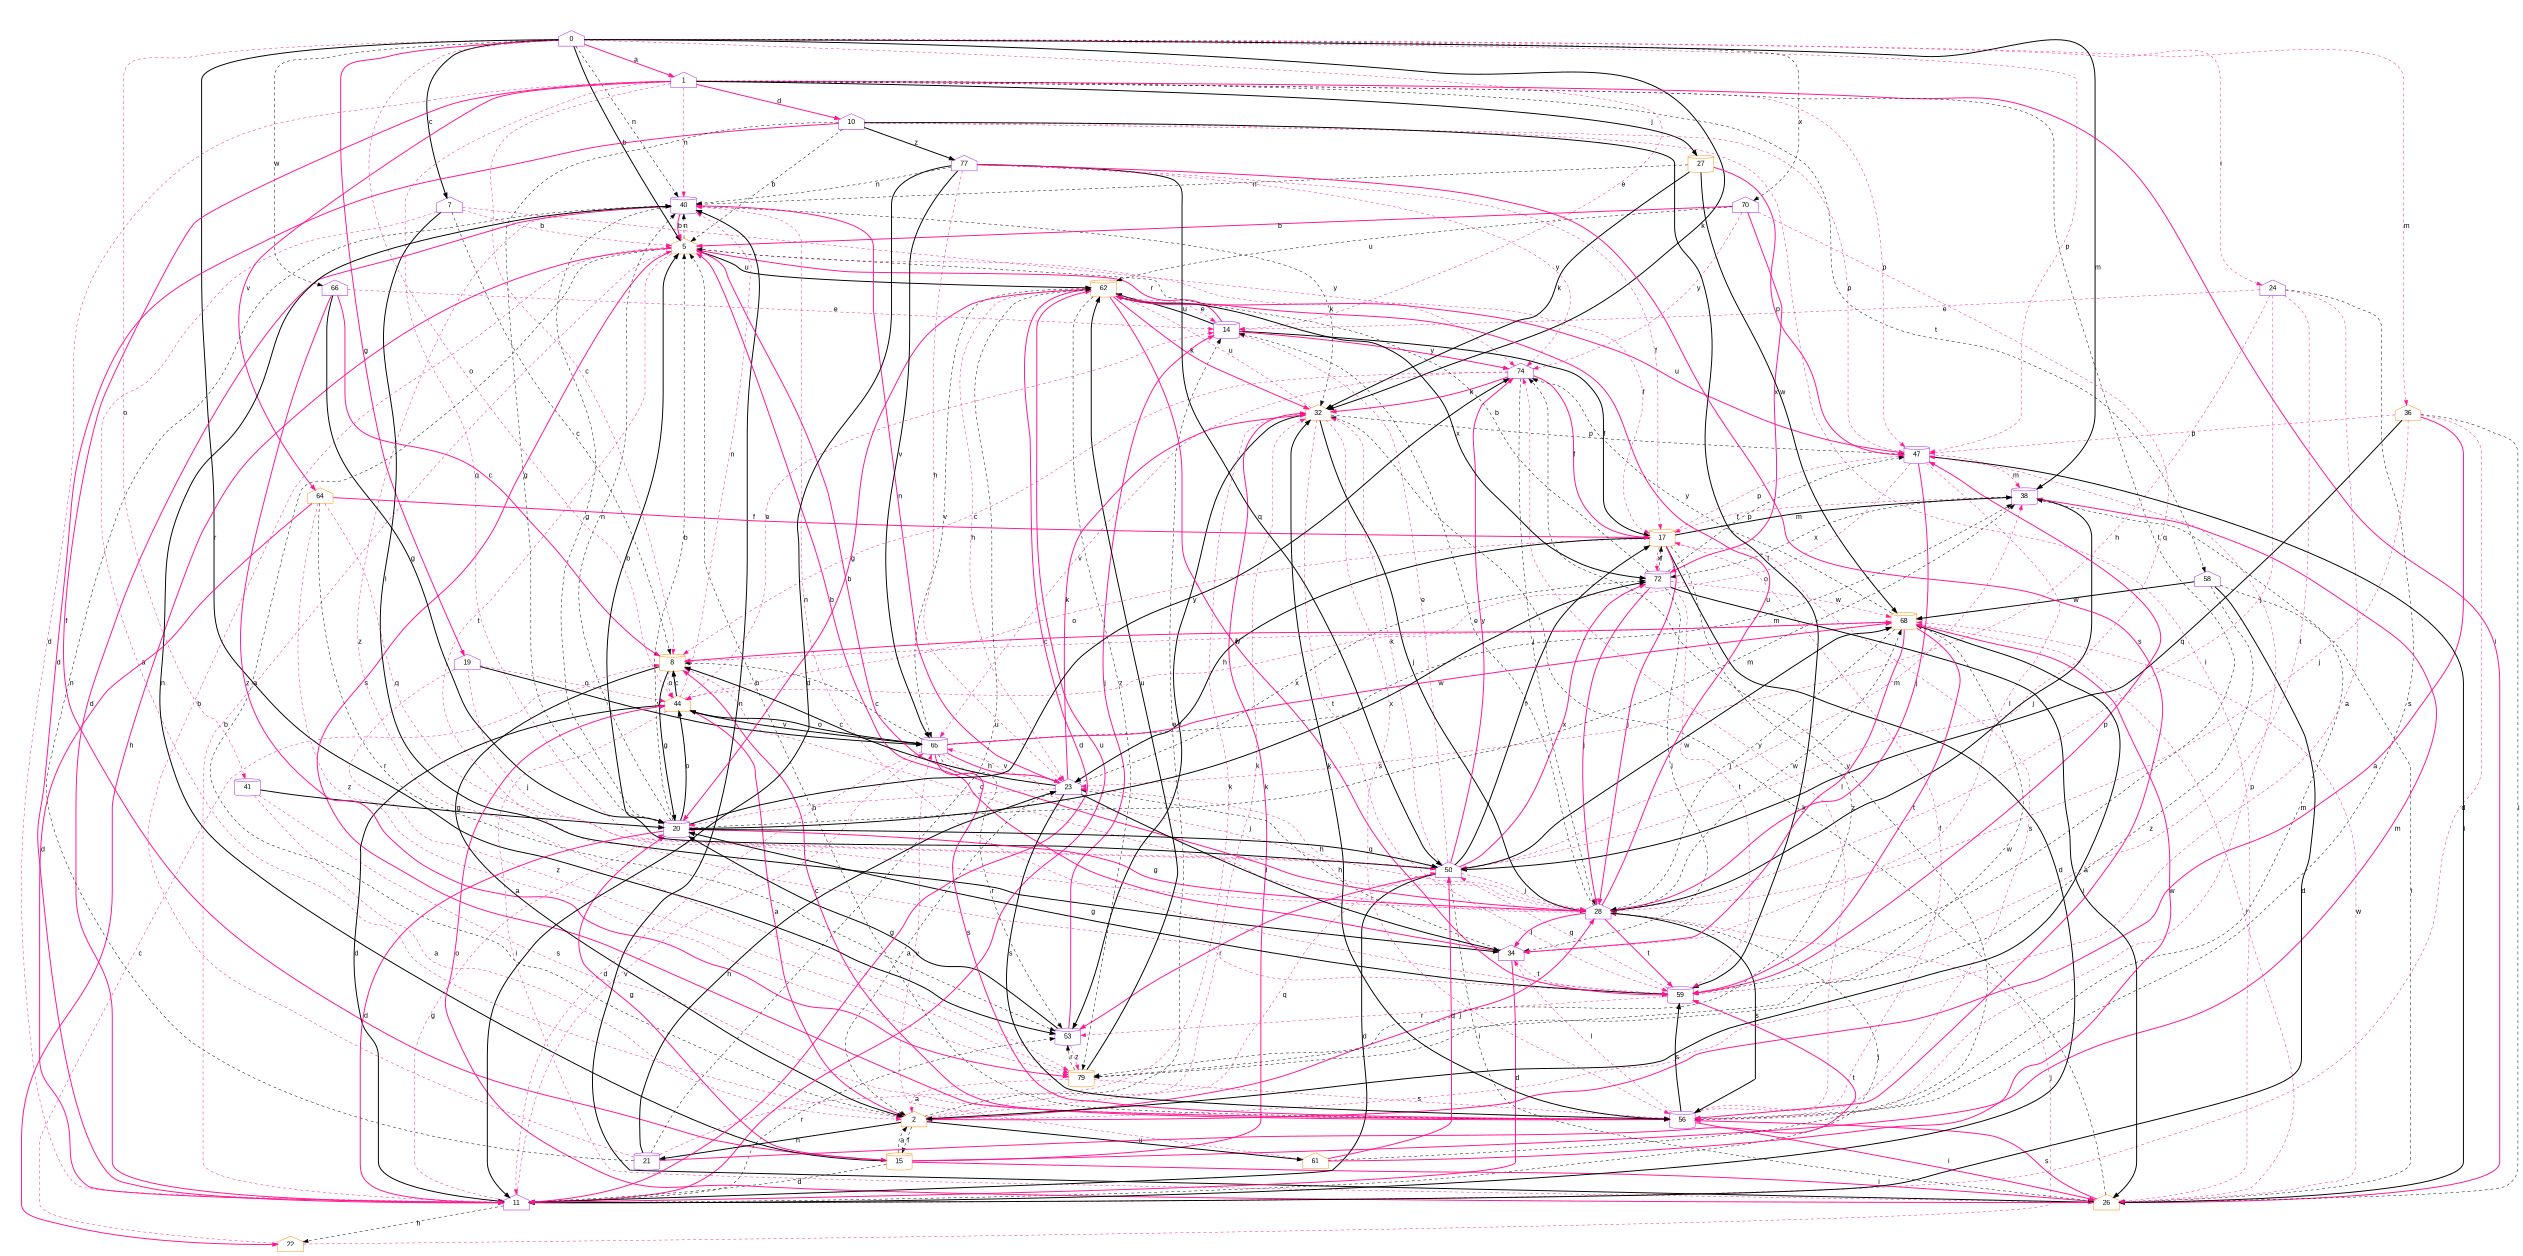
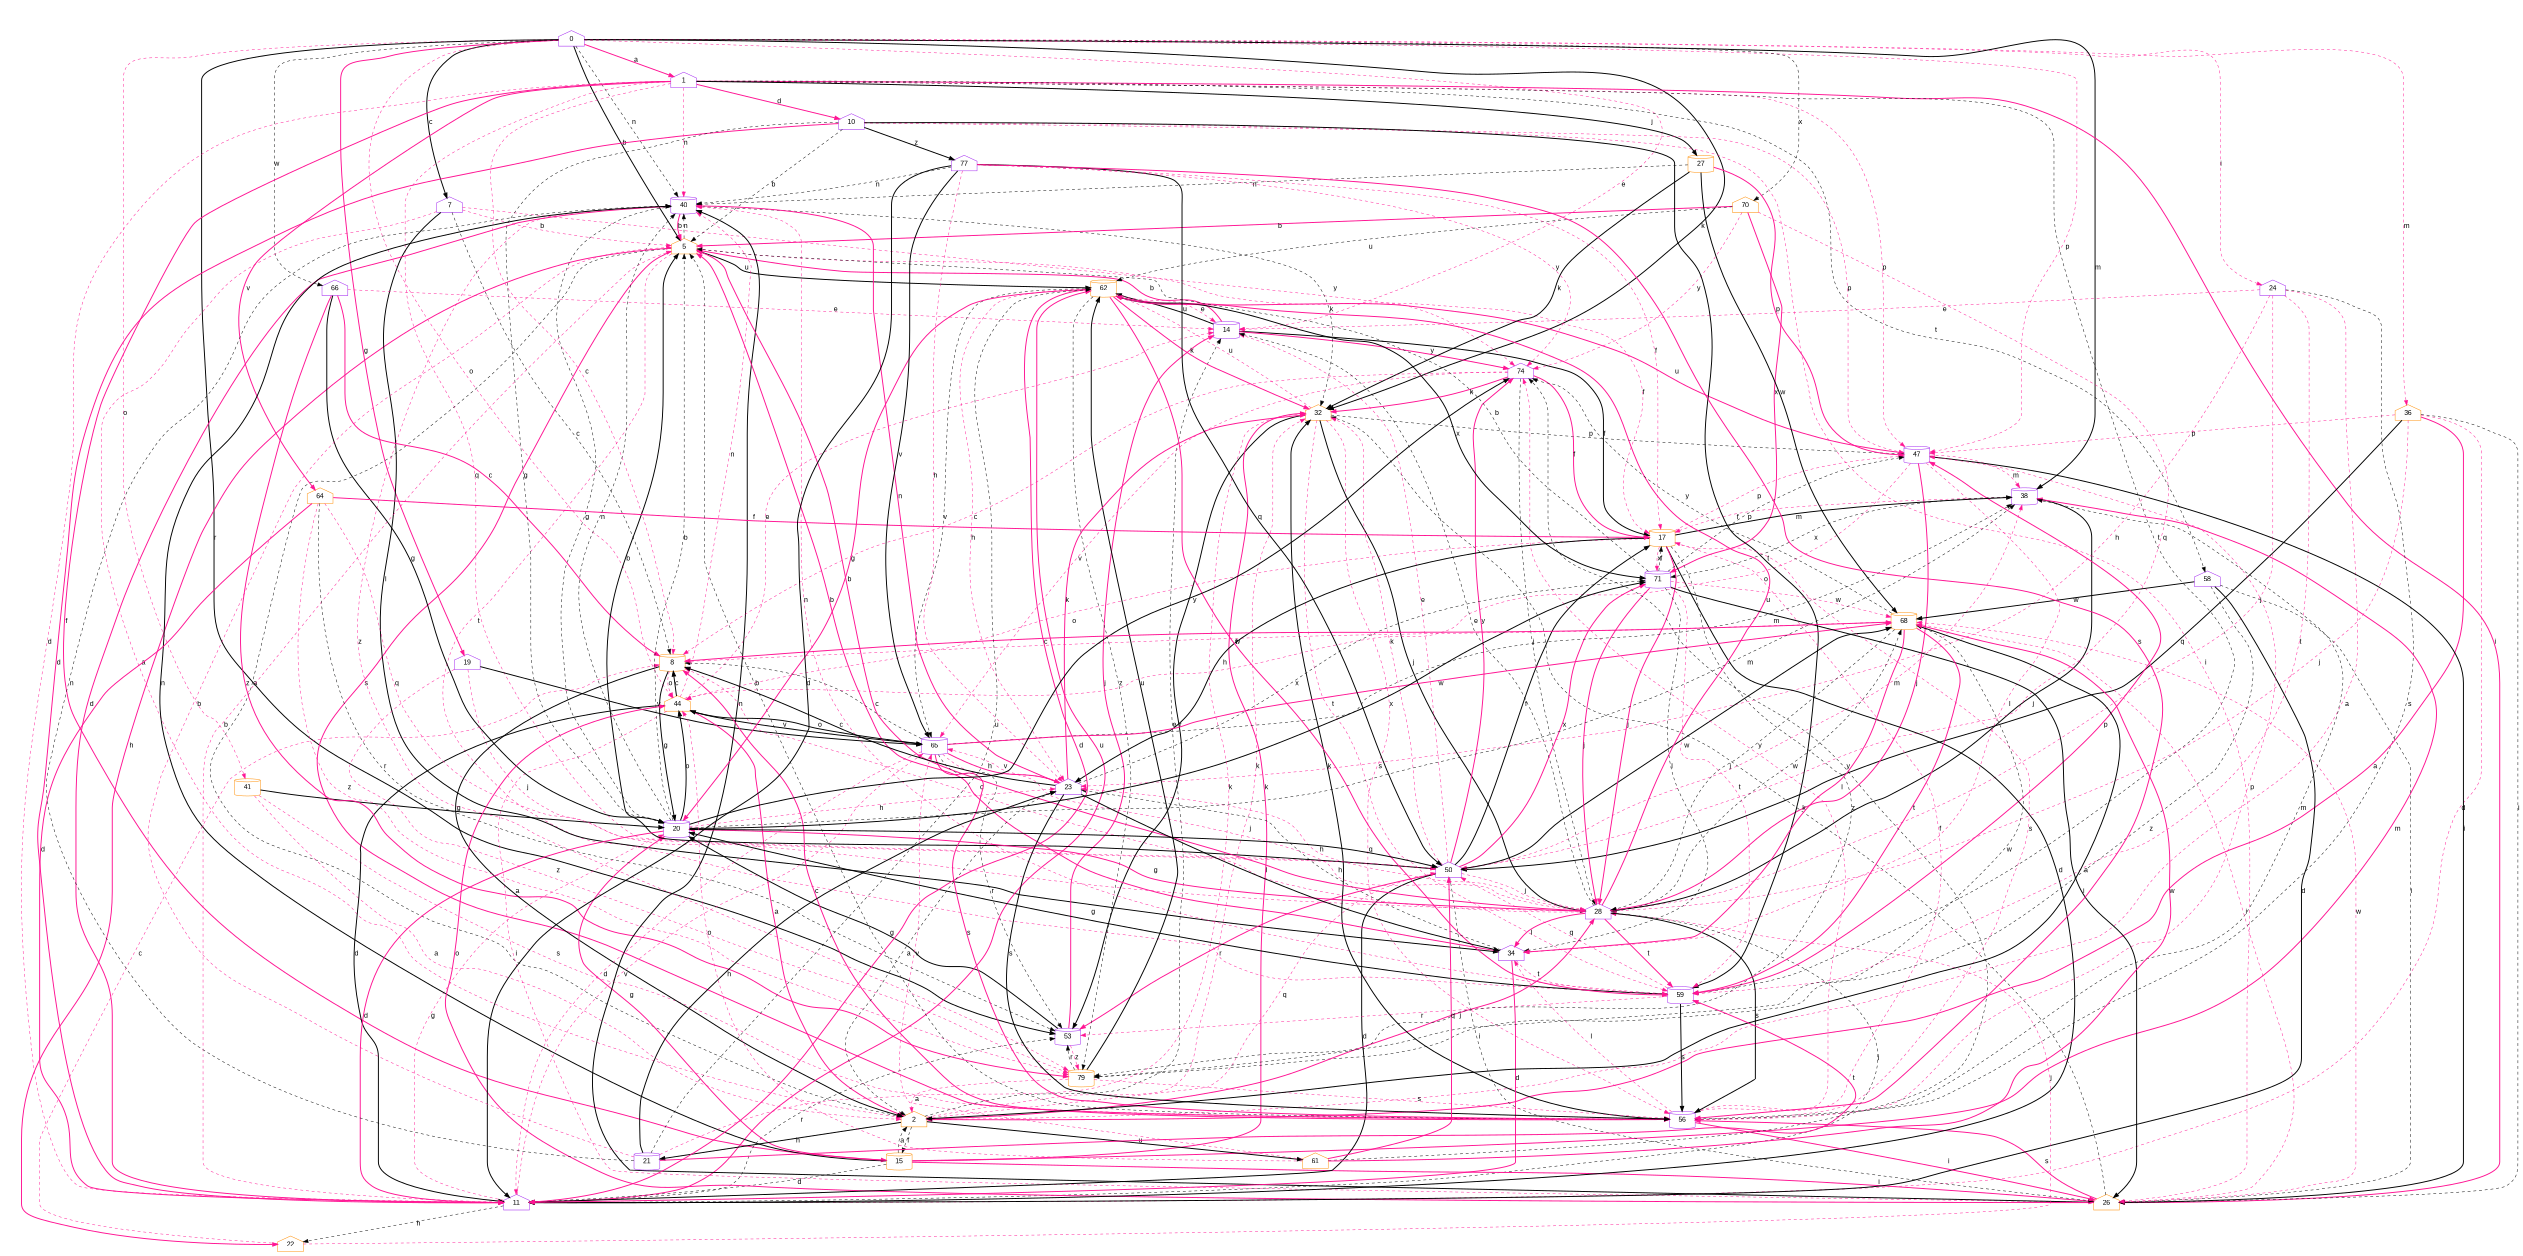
(1745, 205) -> (1745, 205)
(1152, 289) -> (1152, 289)
(1658, 580) -> (1658, 580)
(570, 683) -> (842, 1122)
(247, 787) -> (247, 787)
(874, 800) -> (870, 806)
(1676, 1070) -> (1681, 1045)
